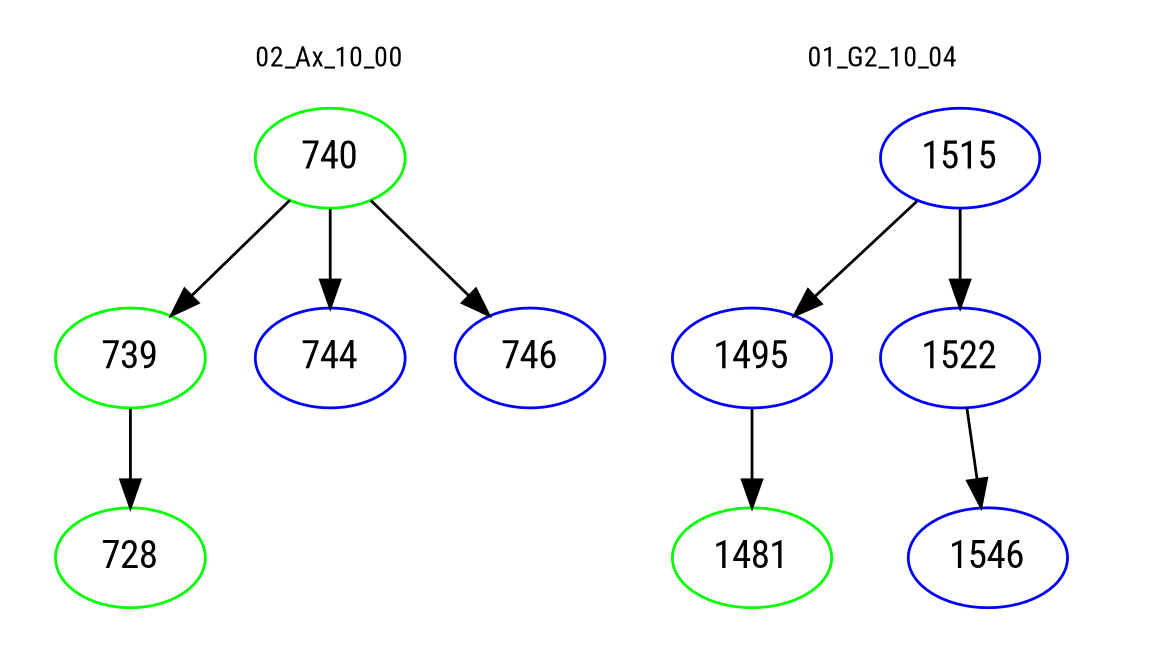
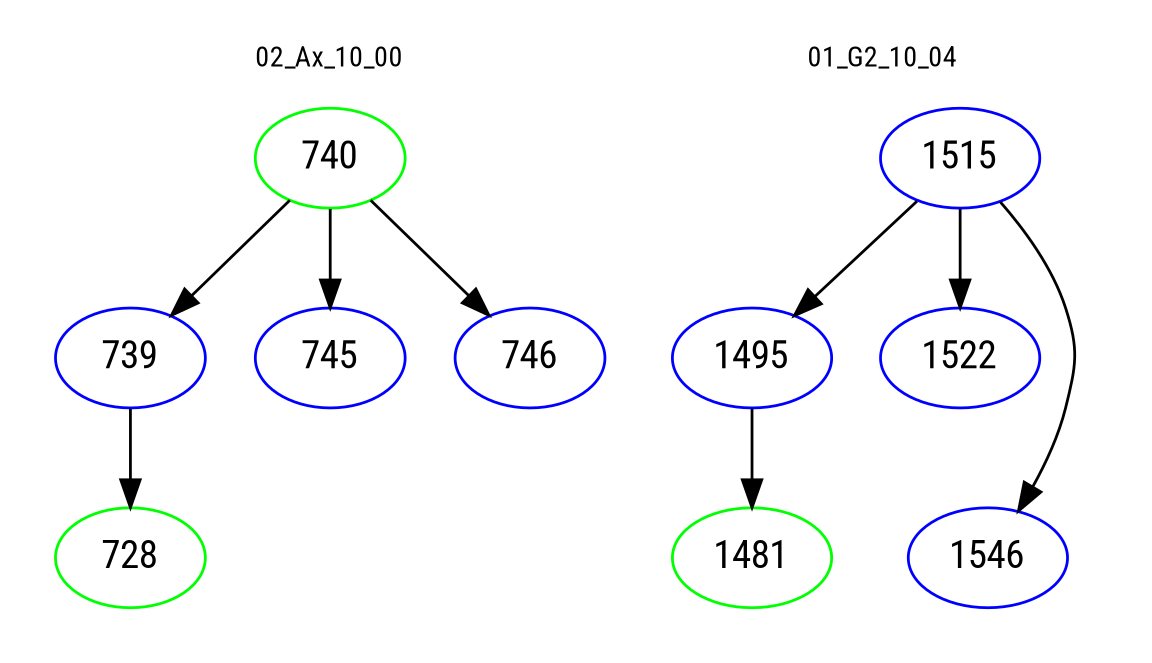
(130, 358) -> (130, 358)
(330, 358) -> (330, 358)
(972, 443) -> (1073, 338)
